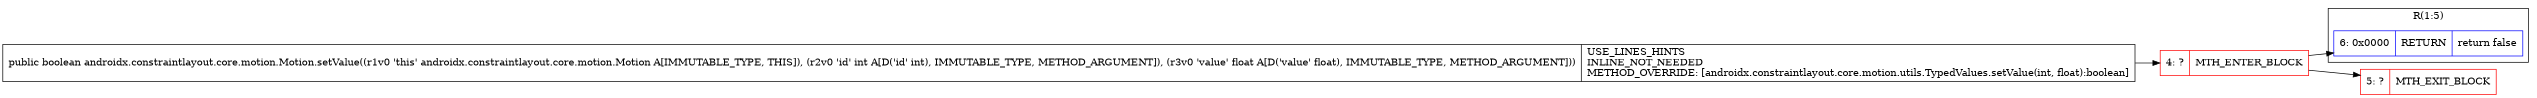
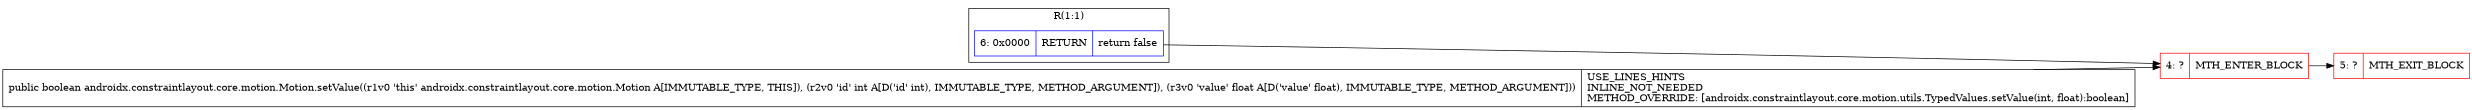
(2428, 16) -> (1069, 16)
(2318, 55) -> (1658, 53)
